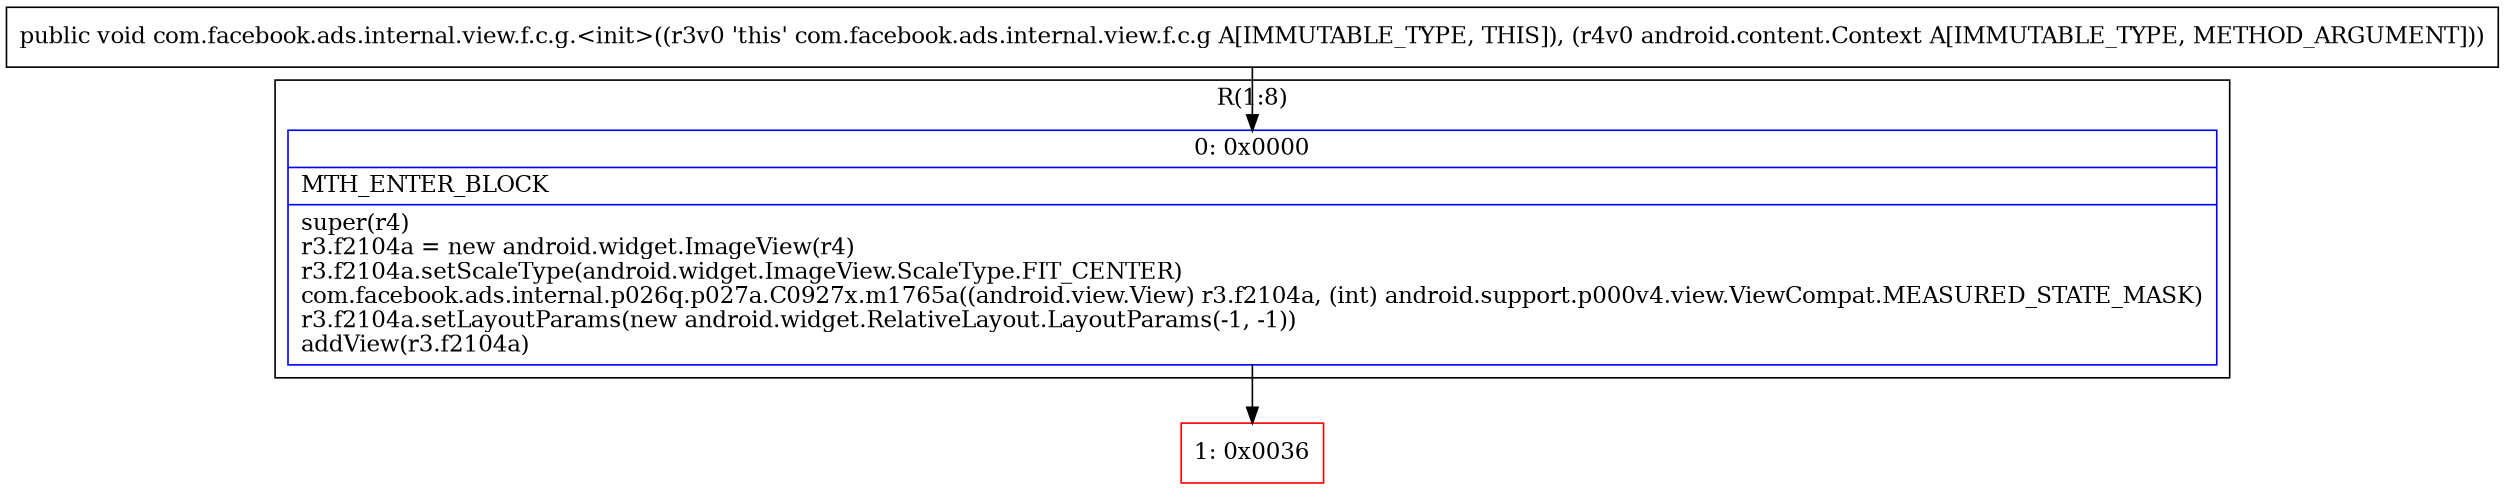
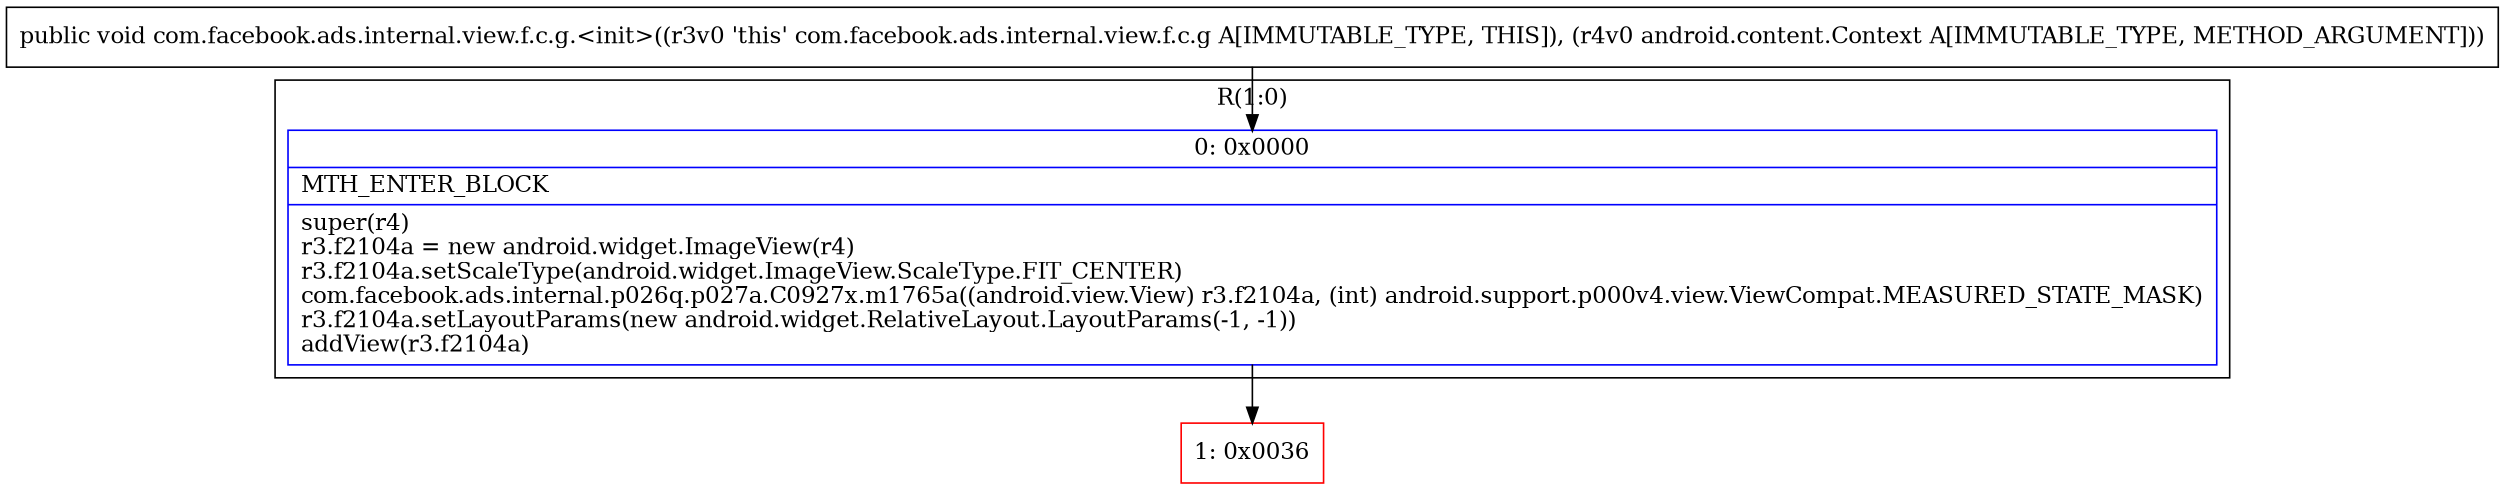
(1252, 99) -> (1252, 99)
